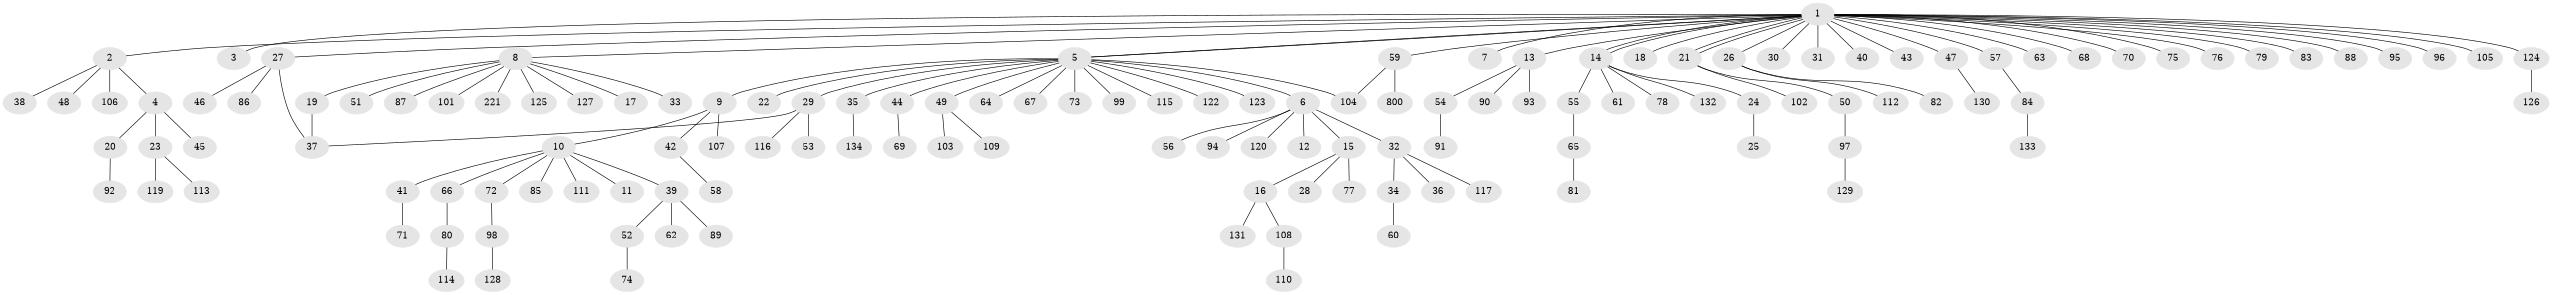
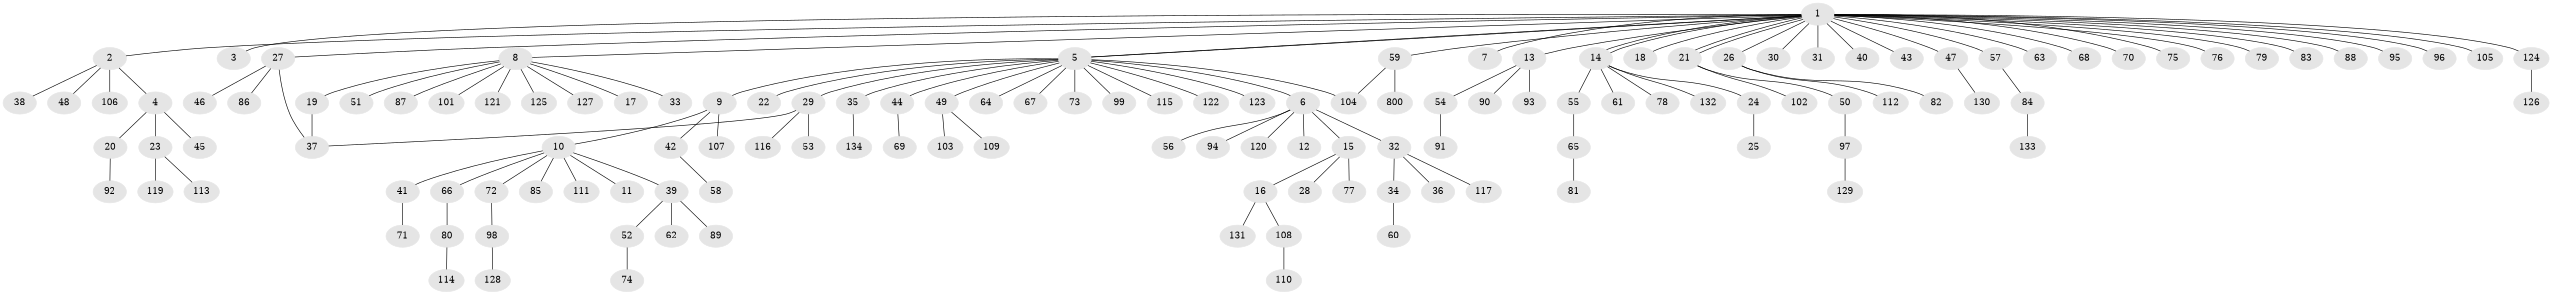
(493, 103) -> (493, 103)
